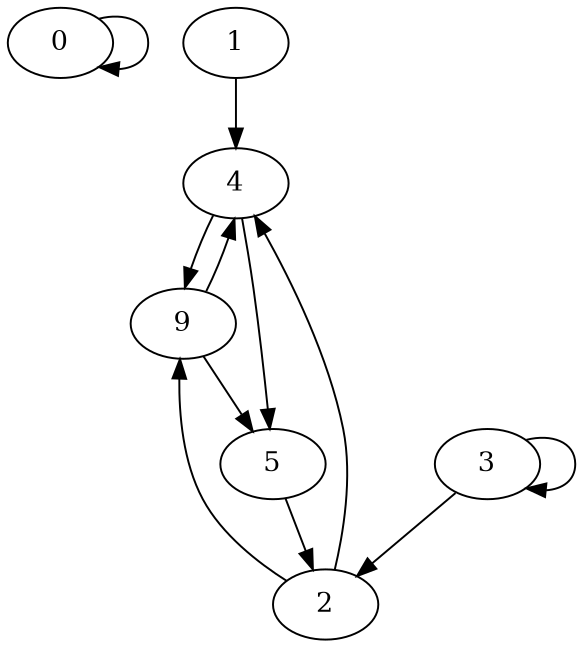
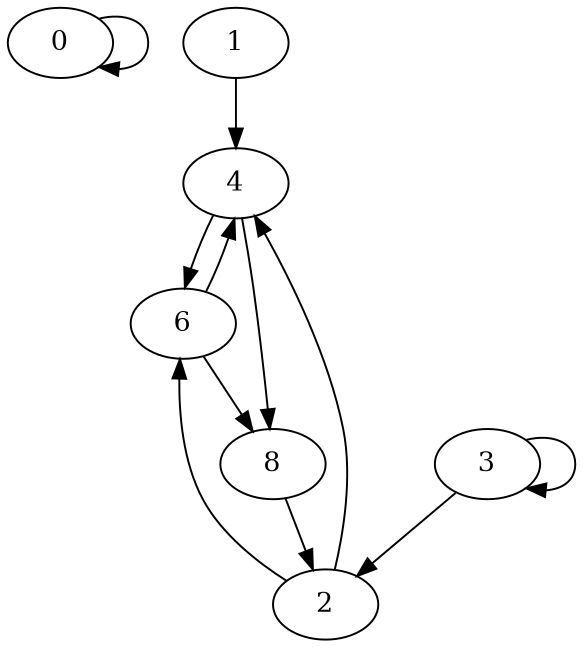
(183, 324) -> (183, 324)
(273, 464) -> (273, 464)
